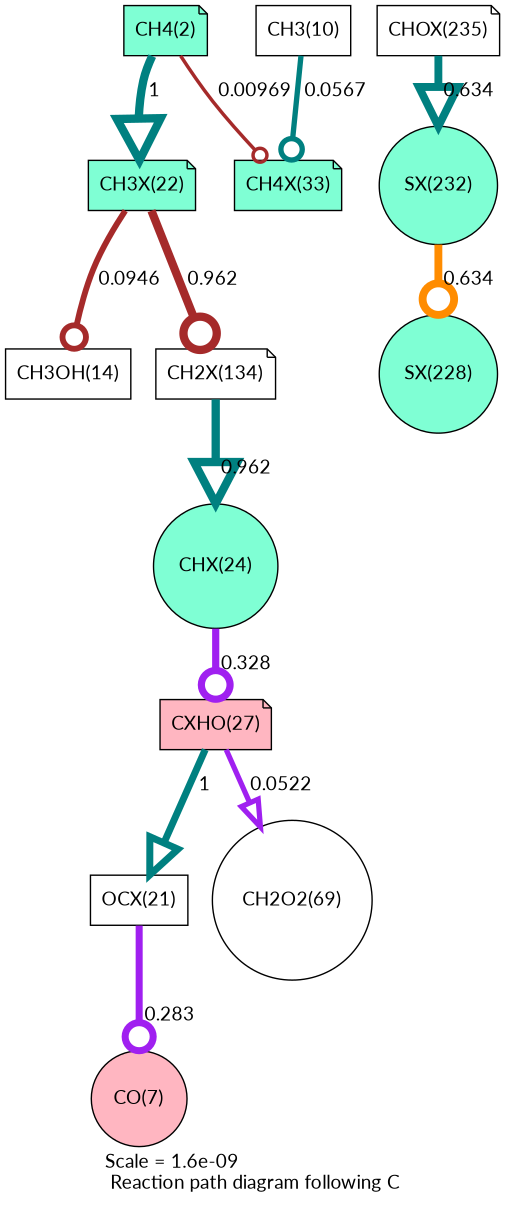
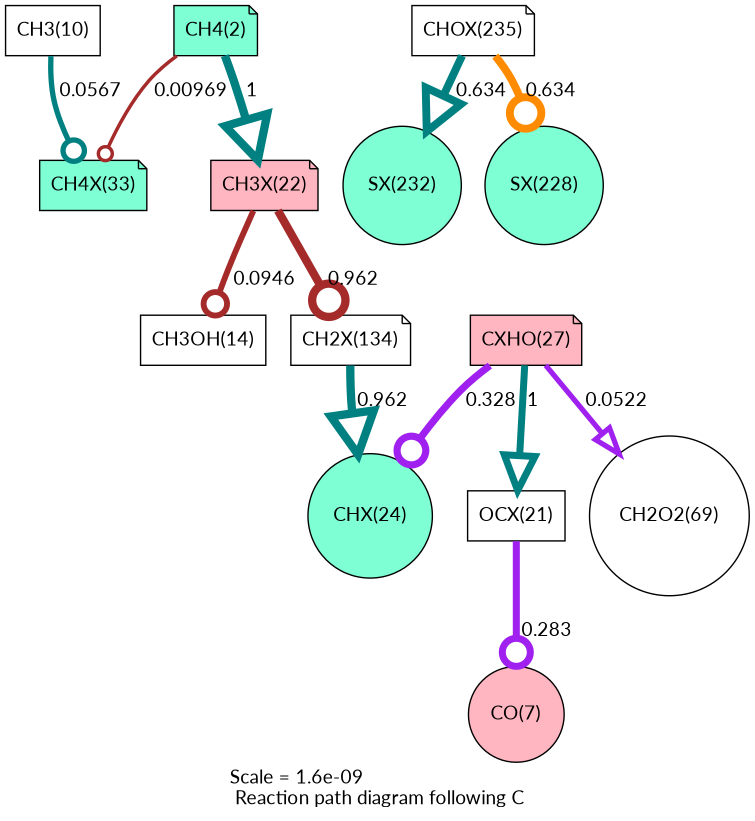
(142, 185) -> (264, 185)
(438, 264) -> (509, 76)
(216, 649) -> (452, 399)
